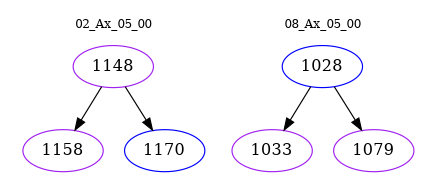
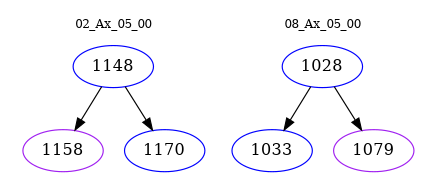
(113, 67) -> (113, 67)
(272, 151) -> (272, 151)
